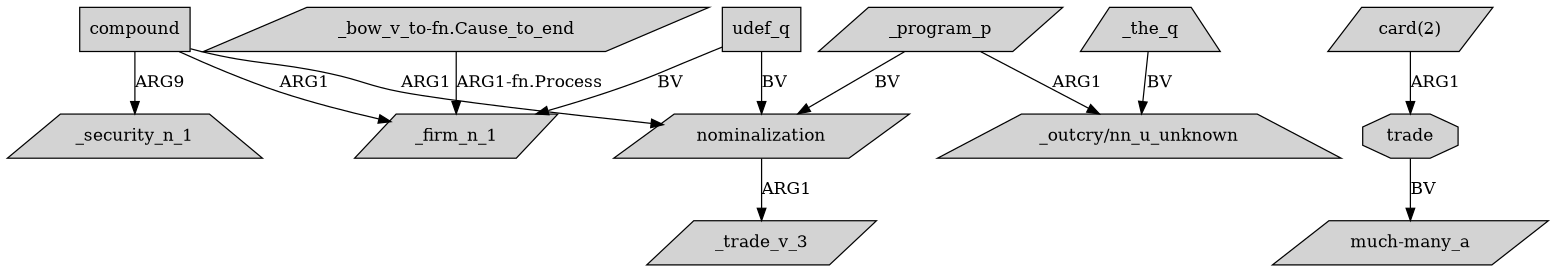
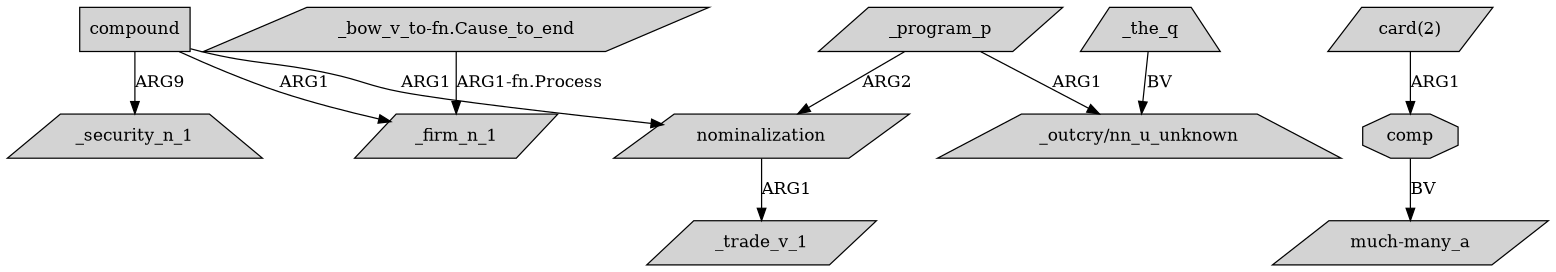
(762, 29) -> none
(887, 83) -> (887, 83)
(1410, 136) -> (1410, 136)
(762, 243) -> (762, 243)
